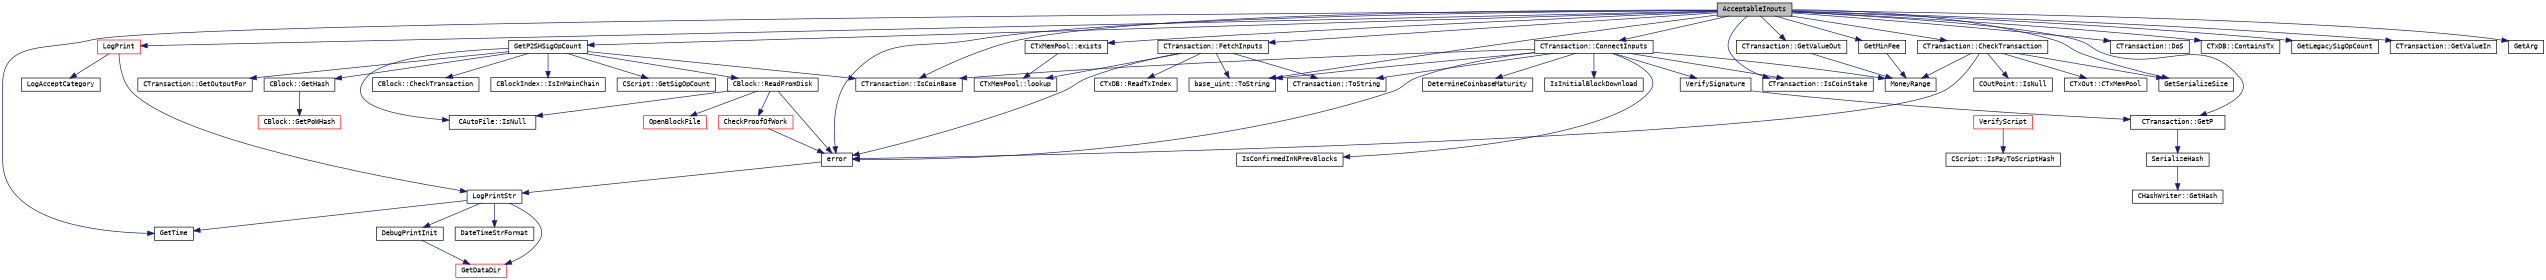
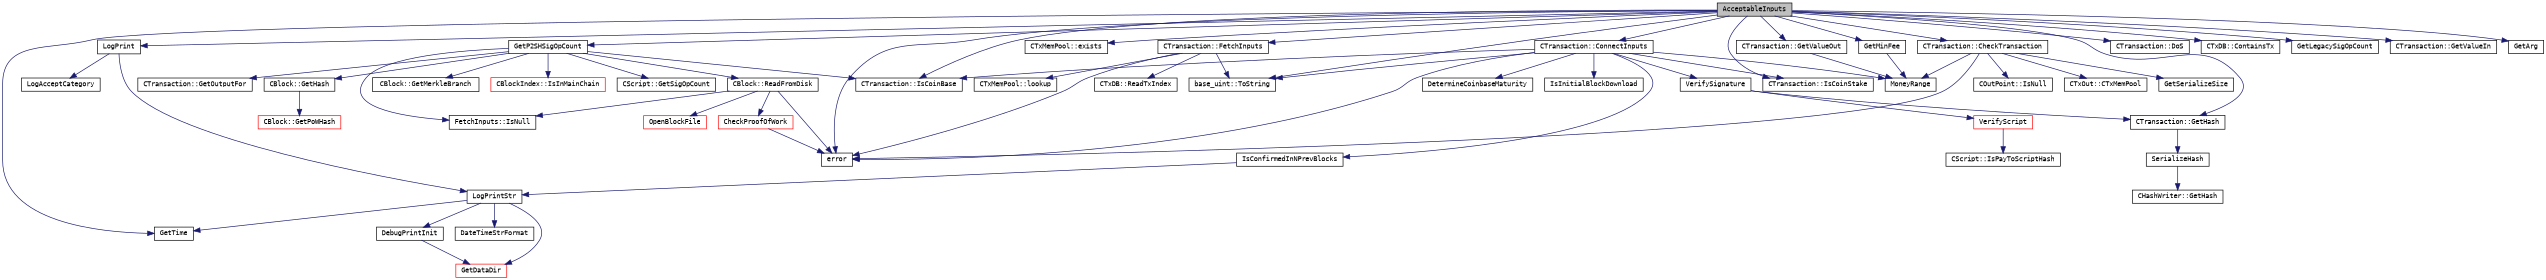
(2055, 40) -> none
(119, 47) -> (119, 47)
(1044, 64) -> none
(426, 85) -> (426, 85)
(548, 85) -> (548, 85)
(1337, 85) -> none
none -> (1891, 109)
(493, 122) -> (493, 122)
(2178, 122) -> (2178, 122)
(675, 177) -> (883, 179)
